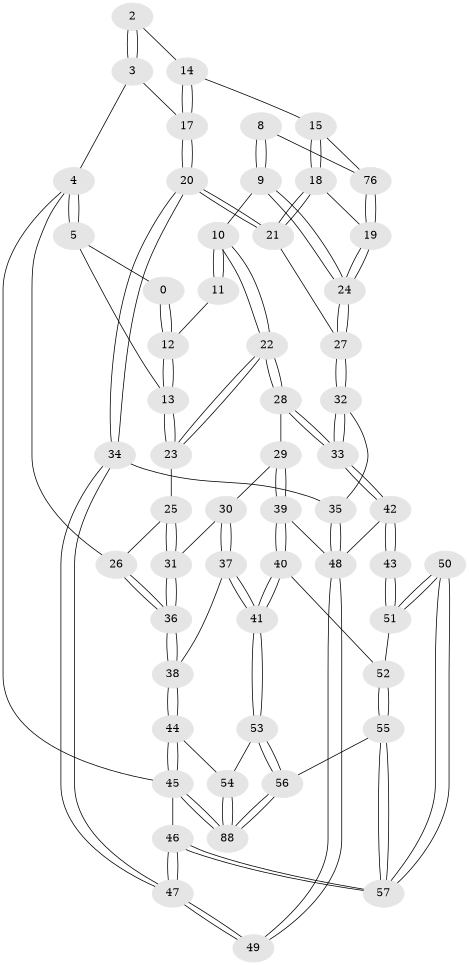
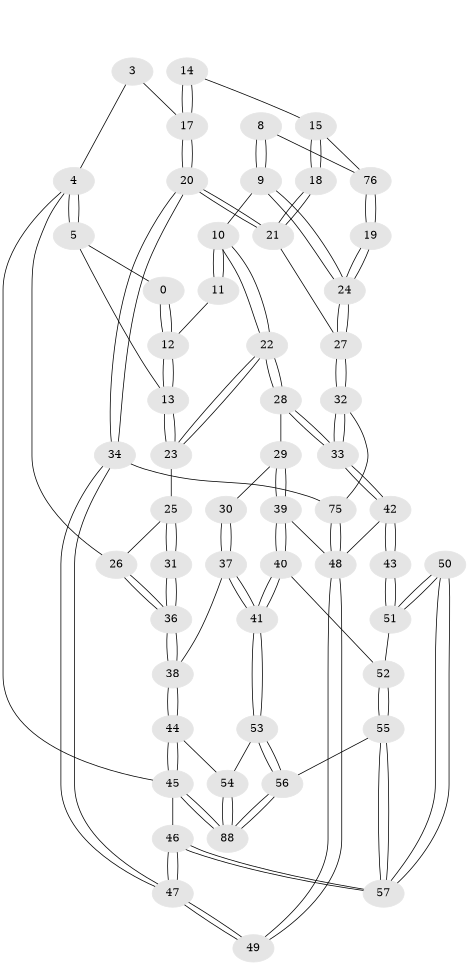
(132, 17) -> none
(343, 208) -> none
(336, 510) -> (336, 510)
(199, 537) -> none
